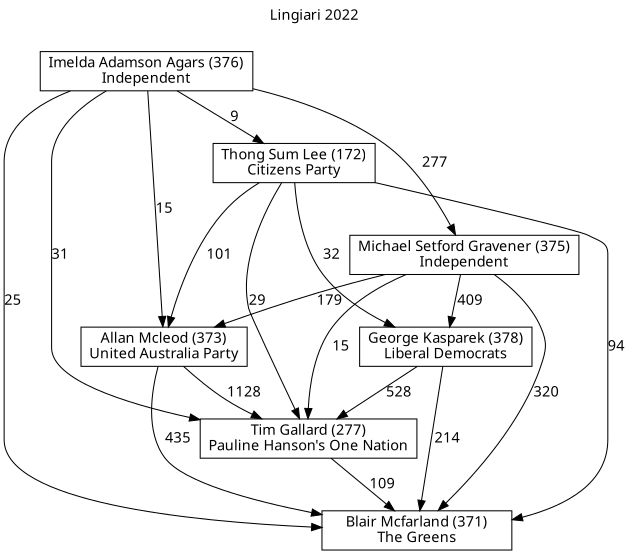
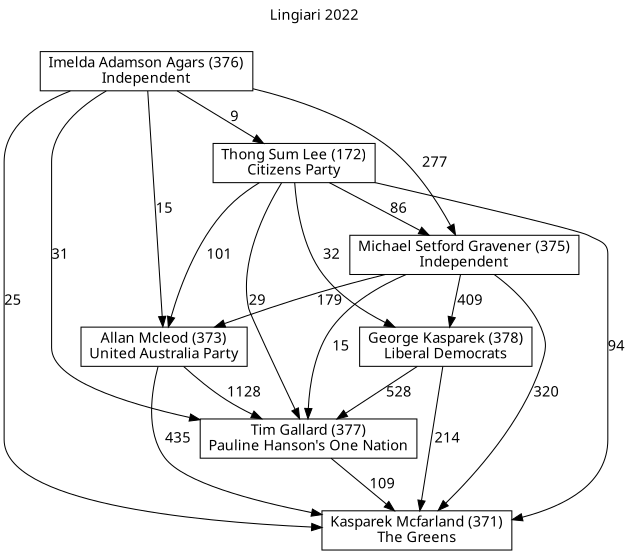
none -> (375, 207)
(309, 439) -> (309, 439)
(417, 530) -> (417, 530)
